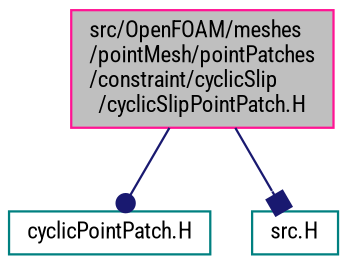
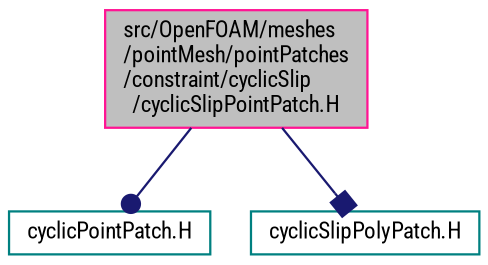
(295, 233) -> (365, 233)
